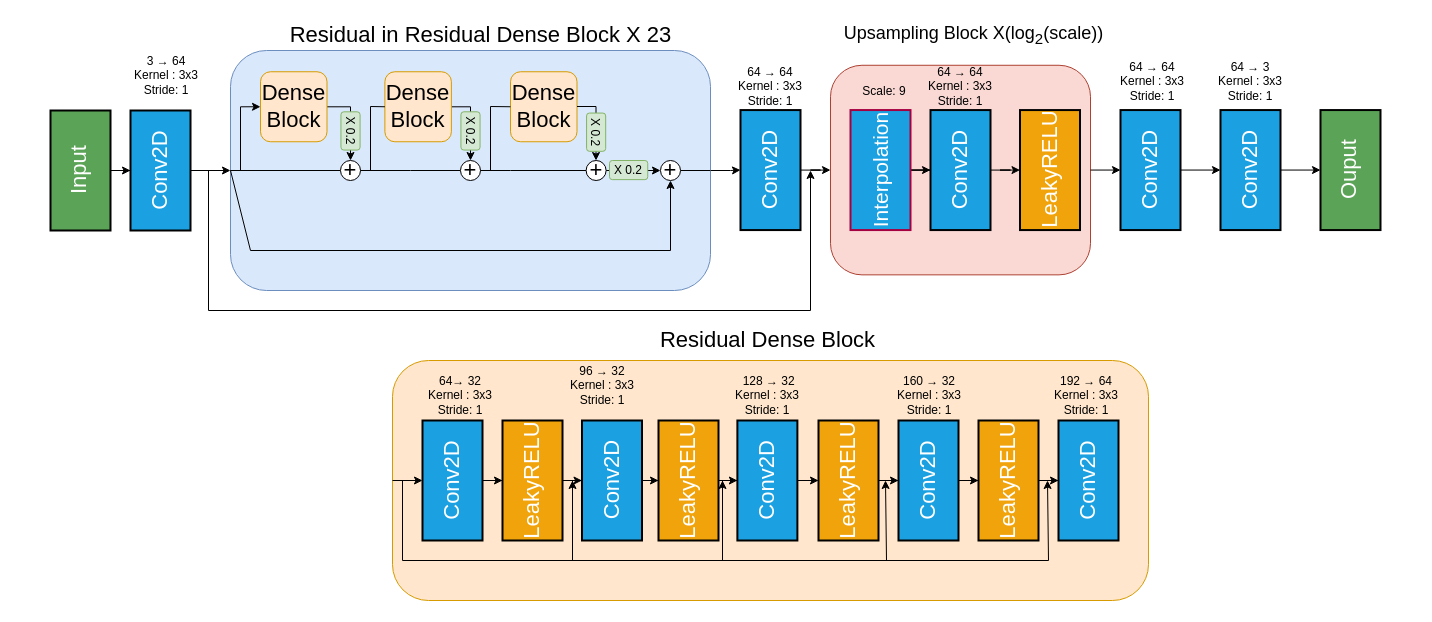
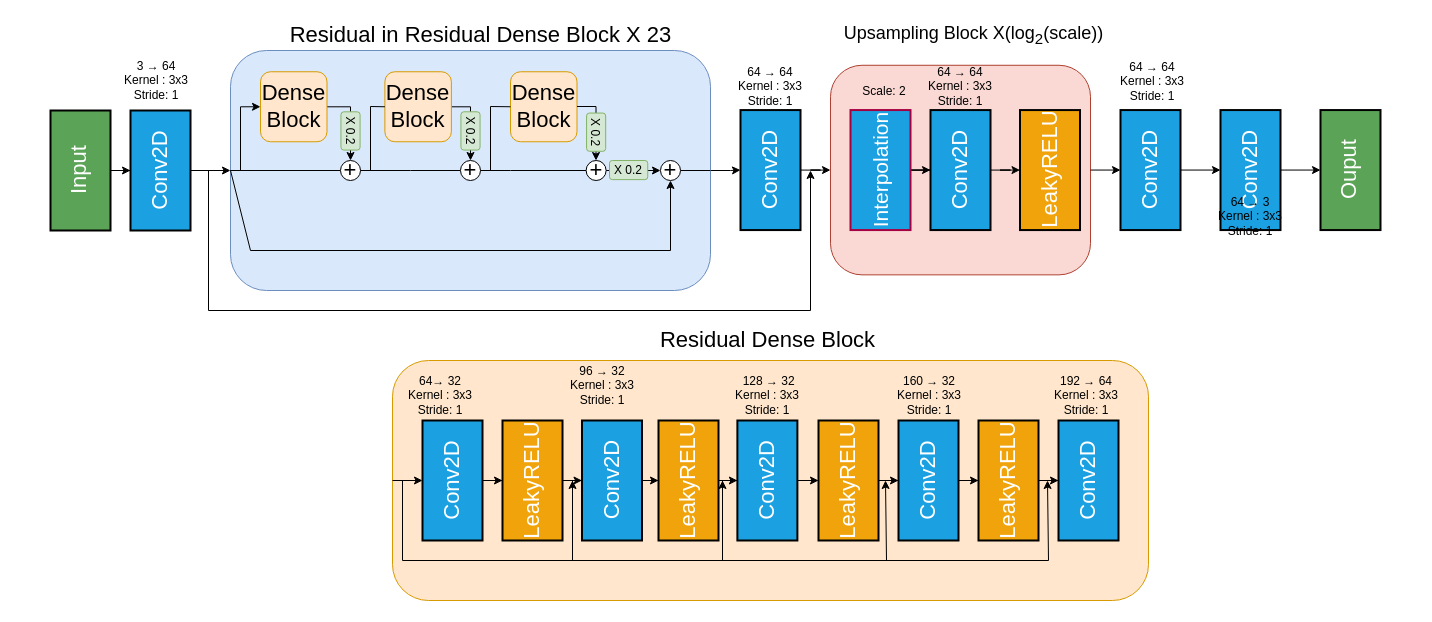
(167, 76) -> (157, 81)
(1251, 82) -> (1251, 217)
(885, 92) -> (885, 92)
(461, 396) -> (441, 396)
